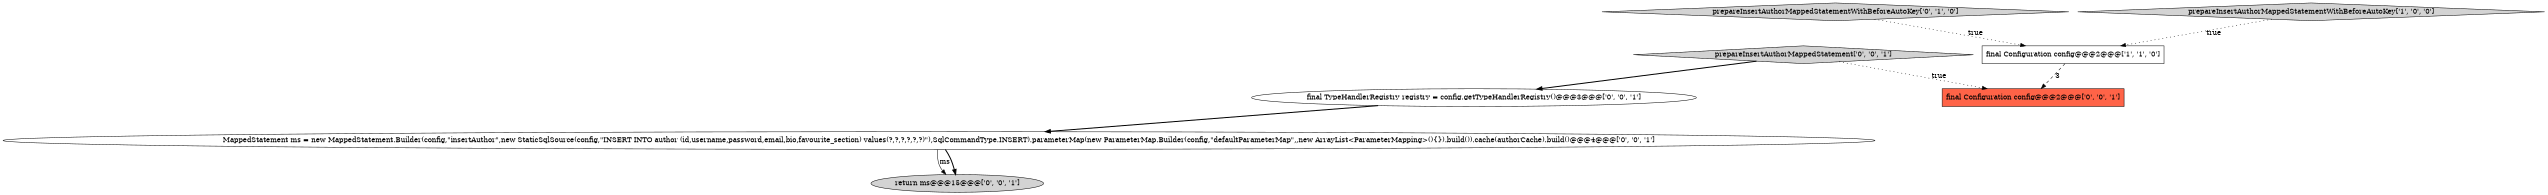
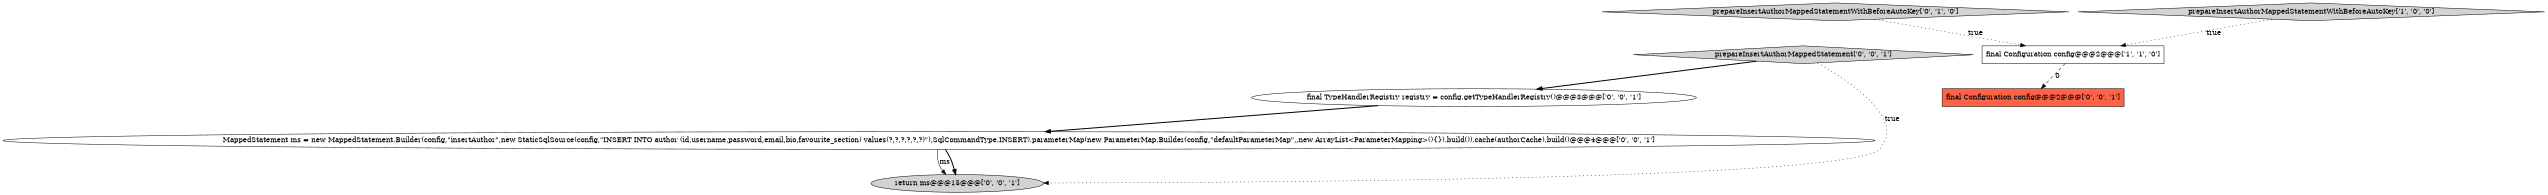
(1911, 75) -> (1525, 177)
(2058, 76) -> (2058, 76)
